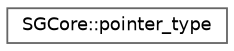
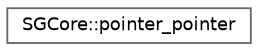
(117, 26) -> (129, 26)
